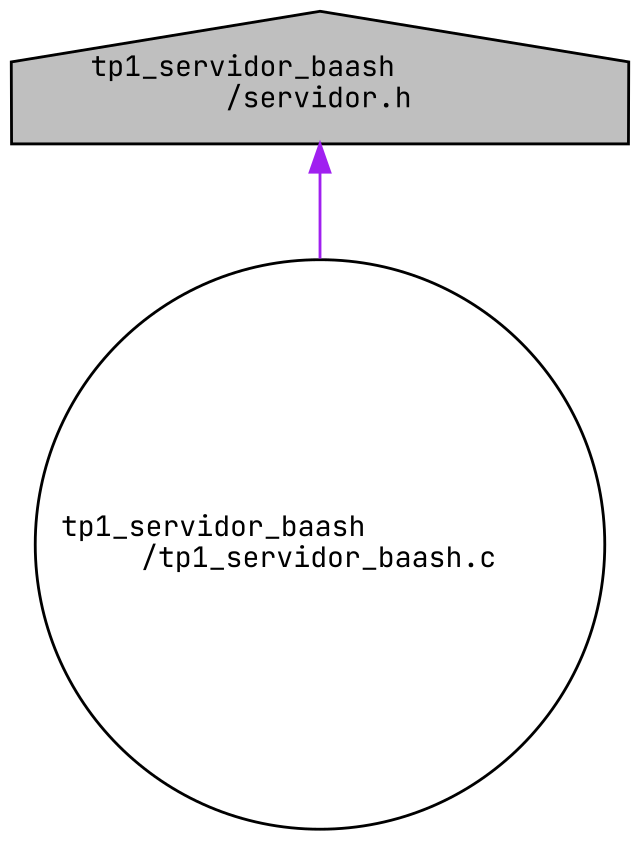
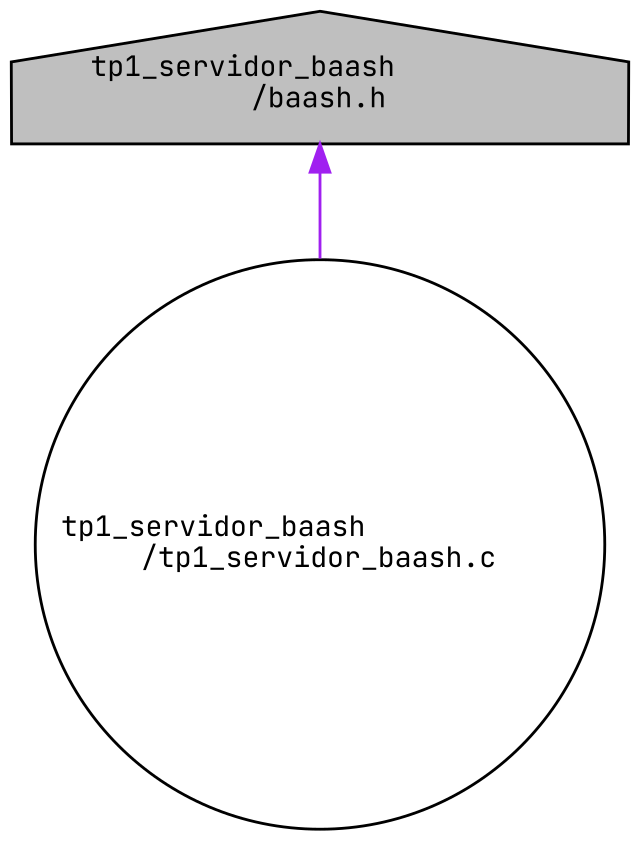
(320, 85) -> (320, 85)
